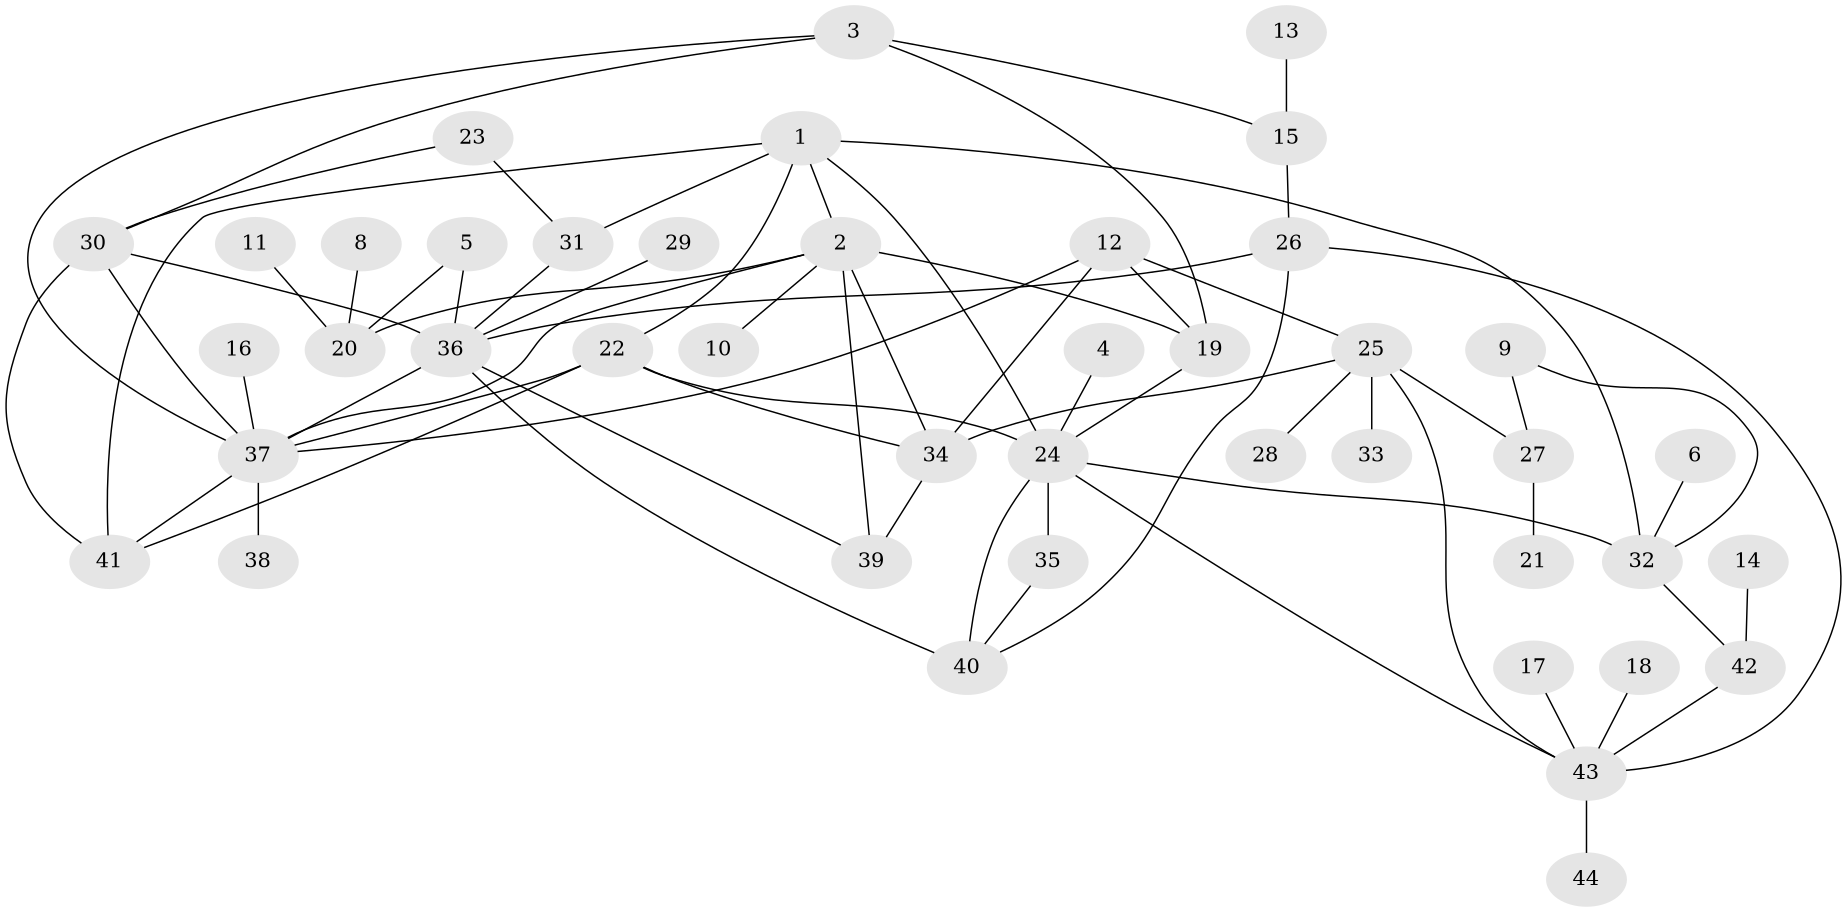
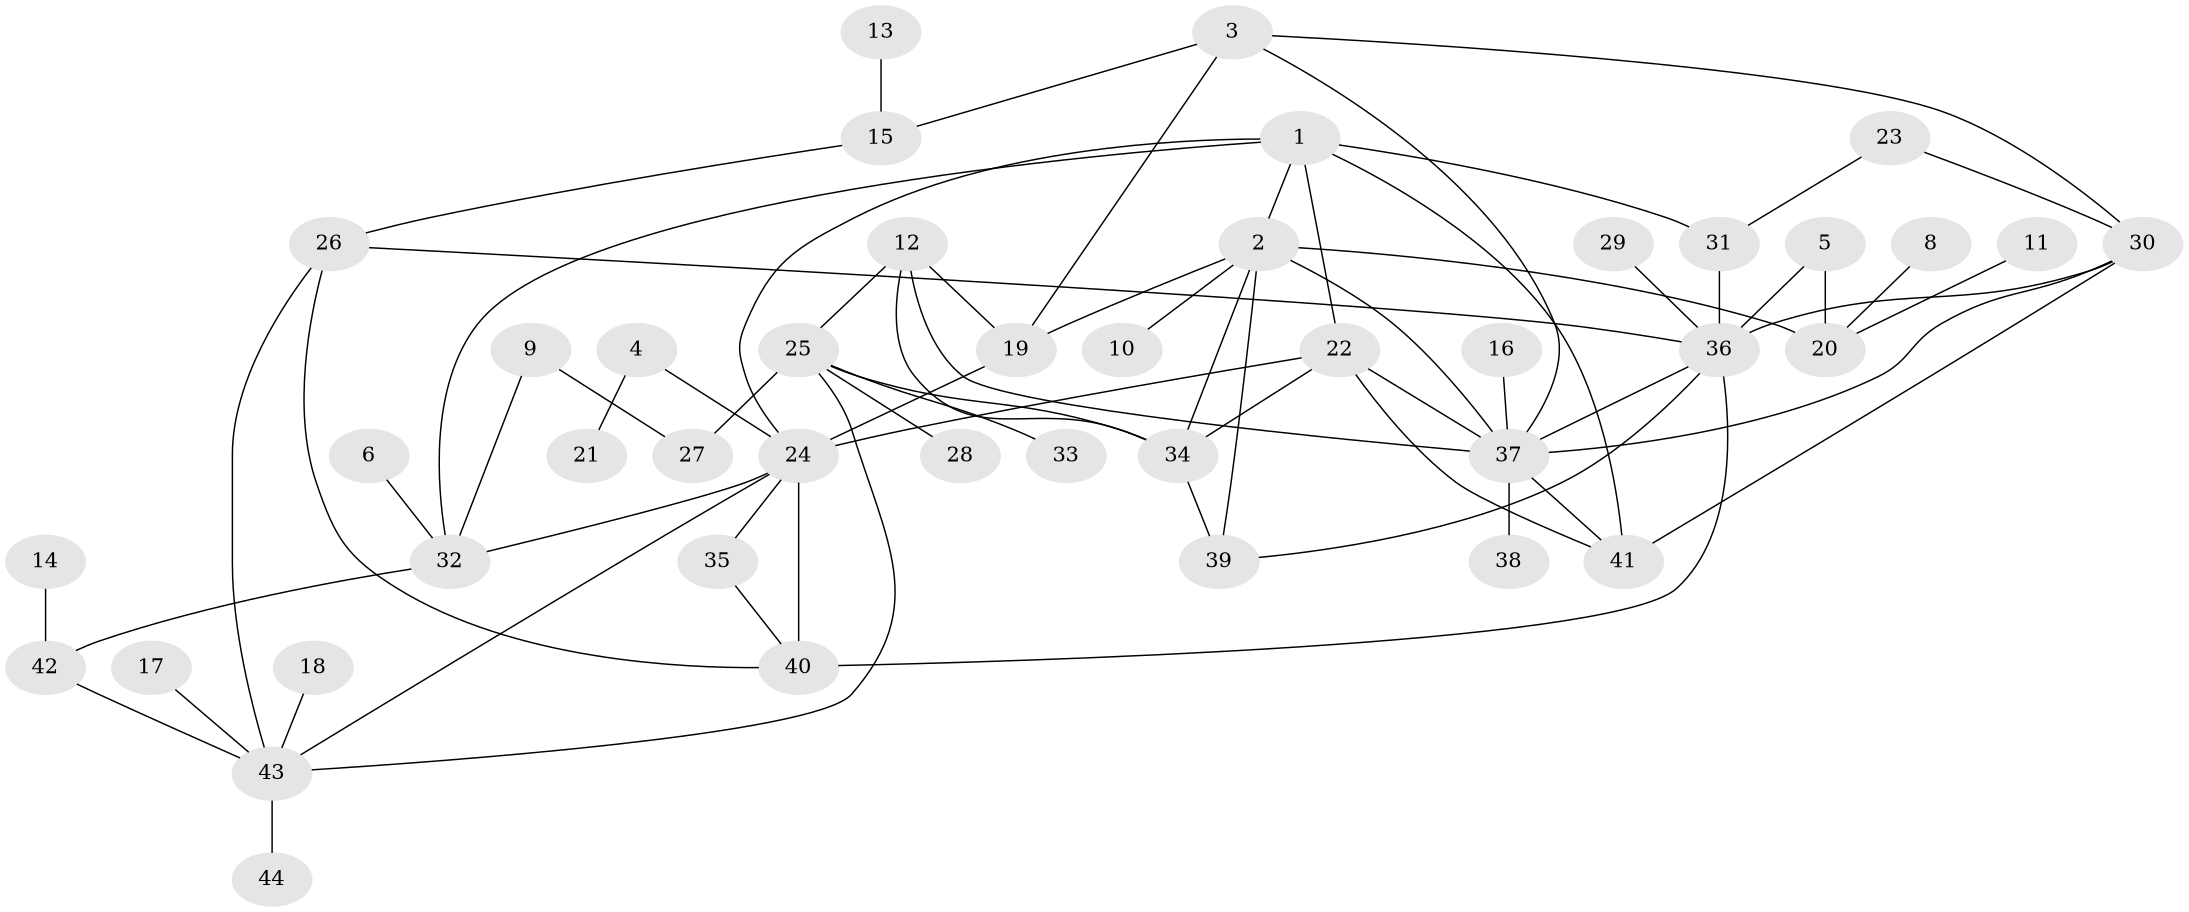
(1533, 509) -> (616, 395)
